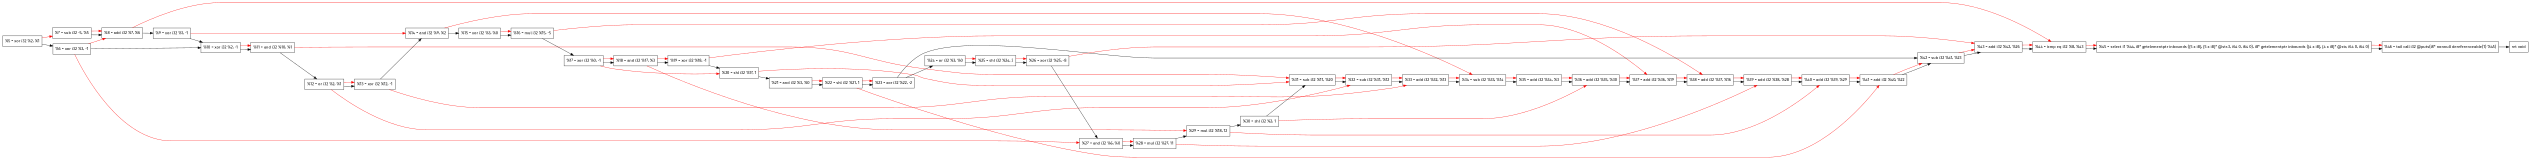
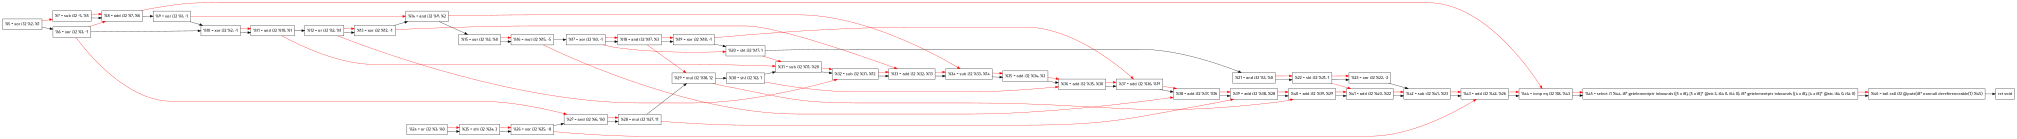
(918, 72) -> none
